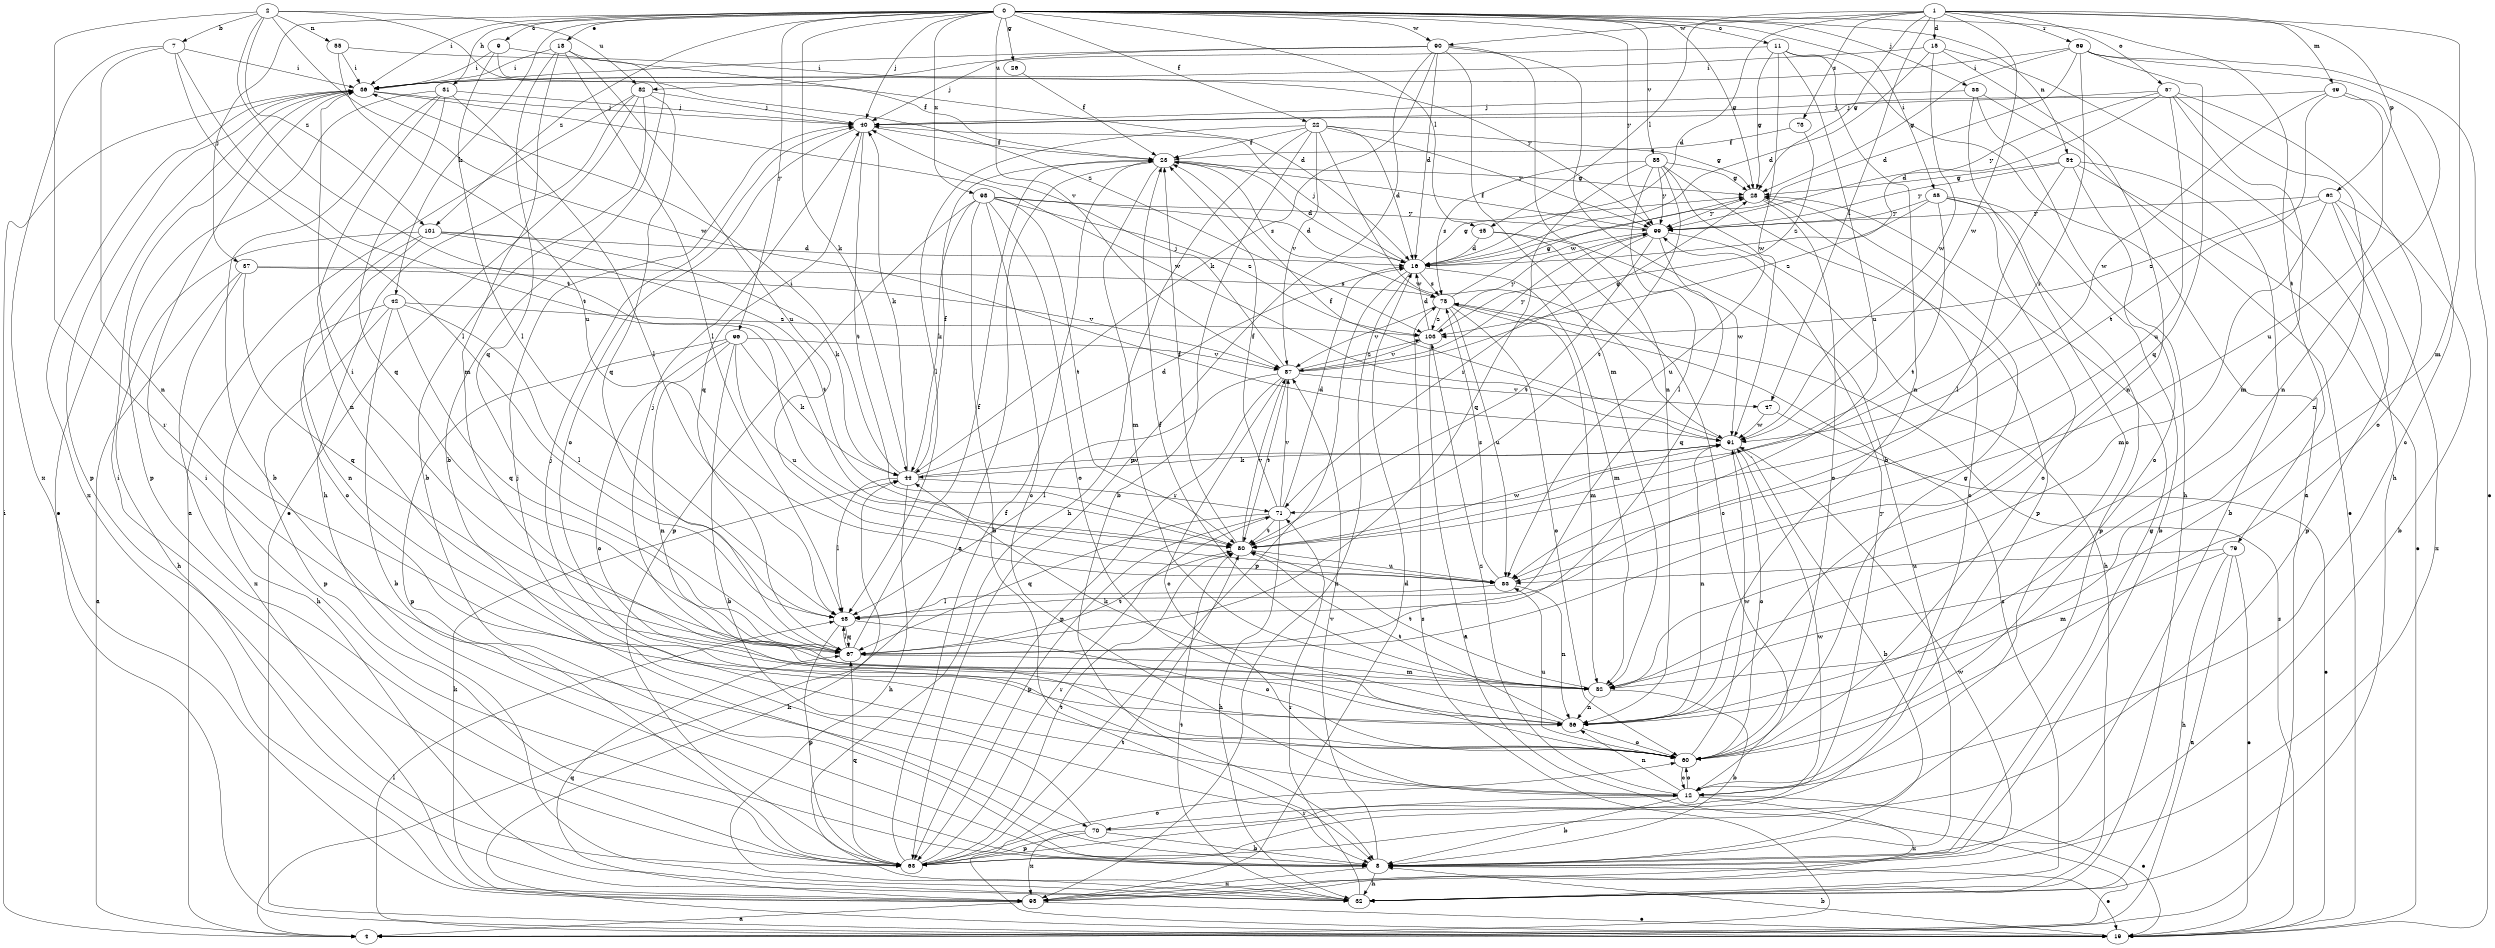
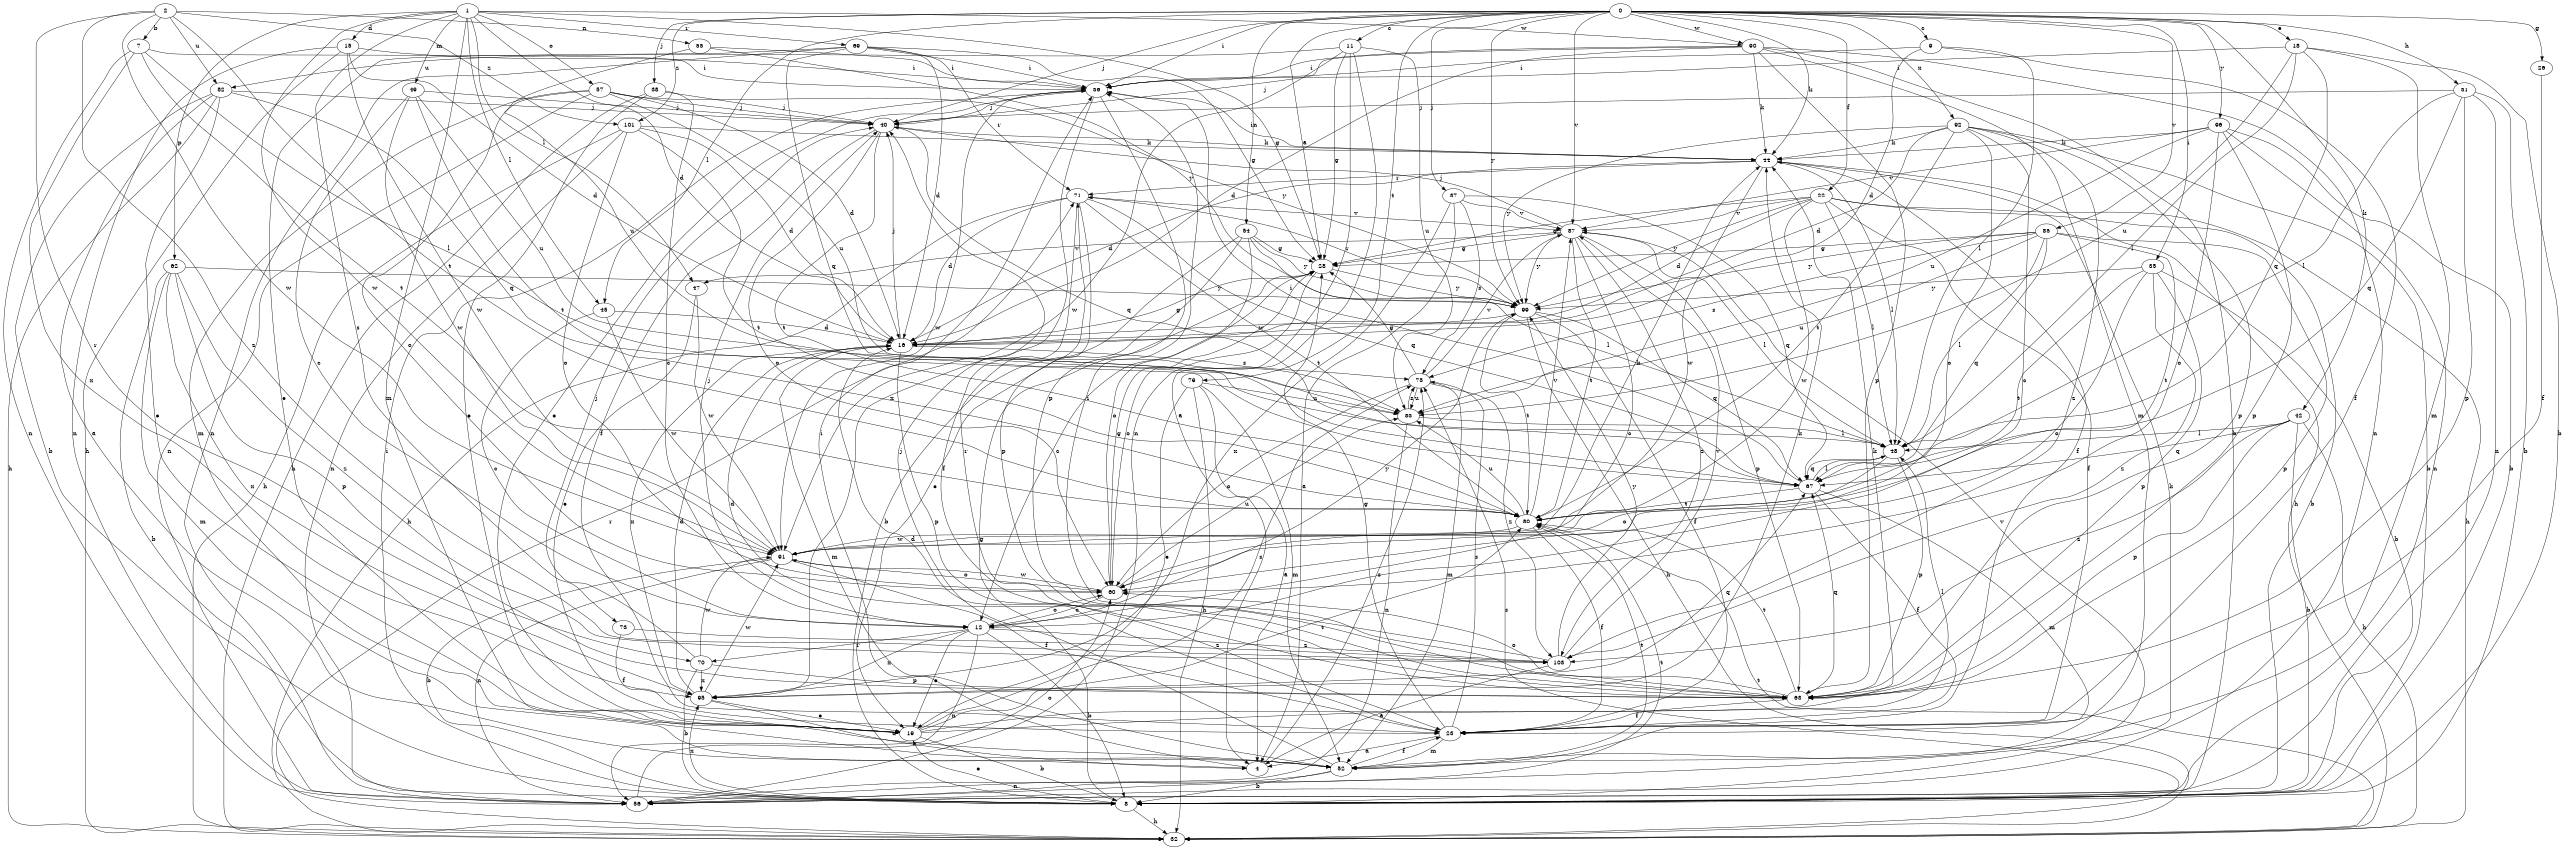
(1735, 108) -> (1305, 143)
(984, 196) -> (1958, 125)
(890, 302) -> (1280, 147)
